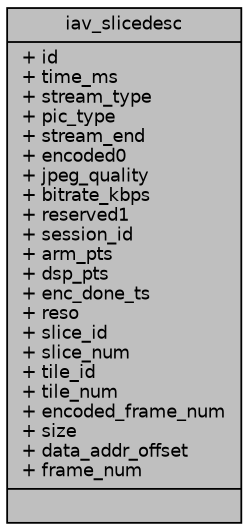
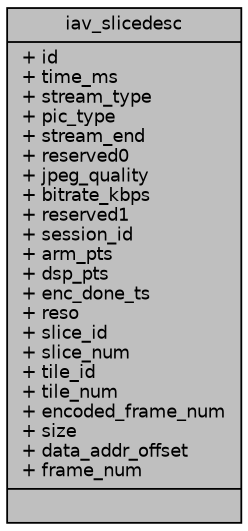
(74, 156) -> (76, 156)
